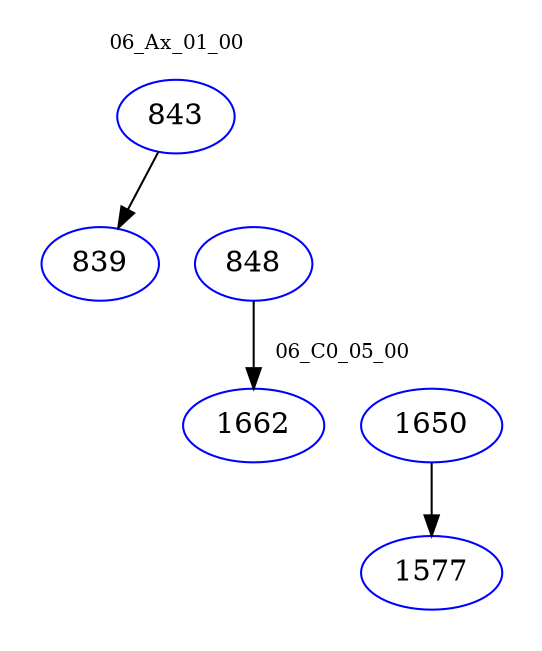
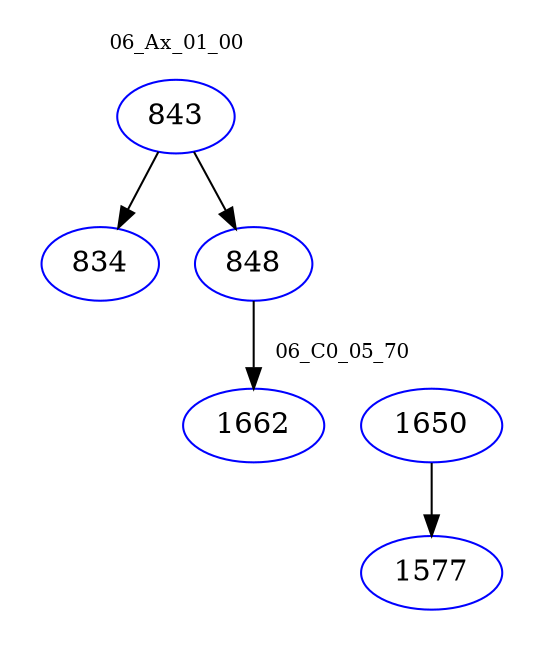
none -> (210, 181)
(100, 264) -> (100, 264)
(343, 353) -> (343, 353)
